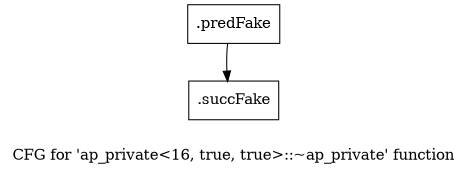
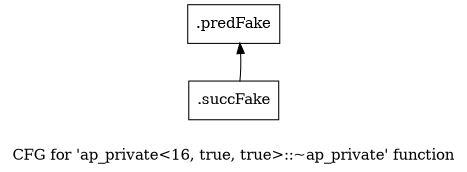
(227, 57) -> (241, 68)
